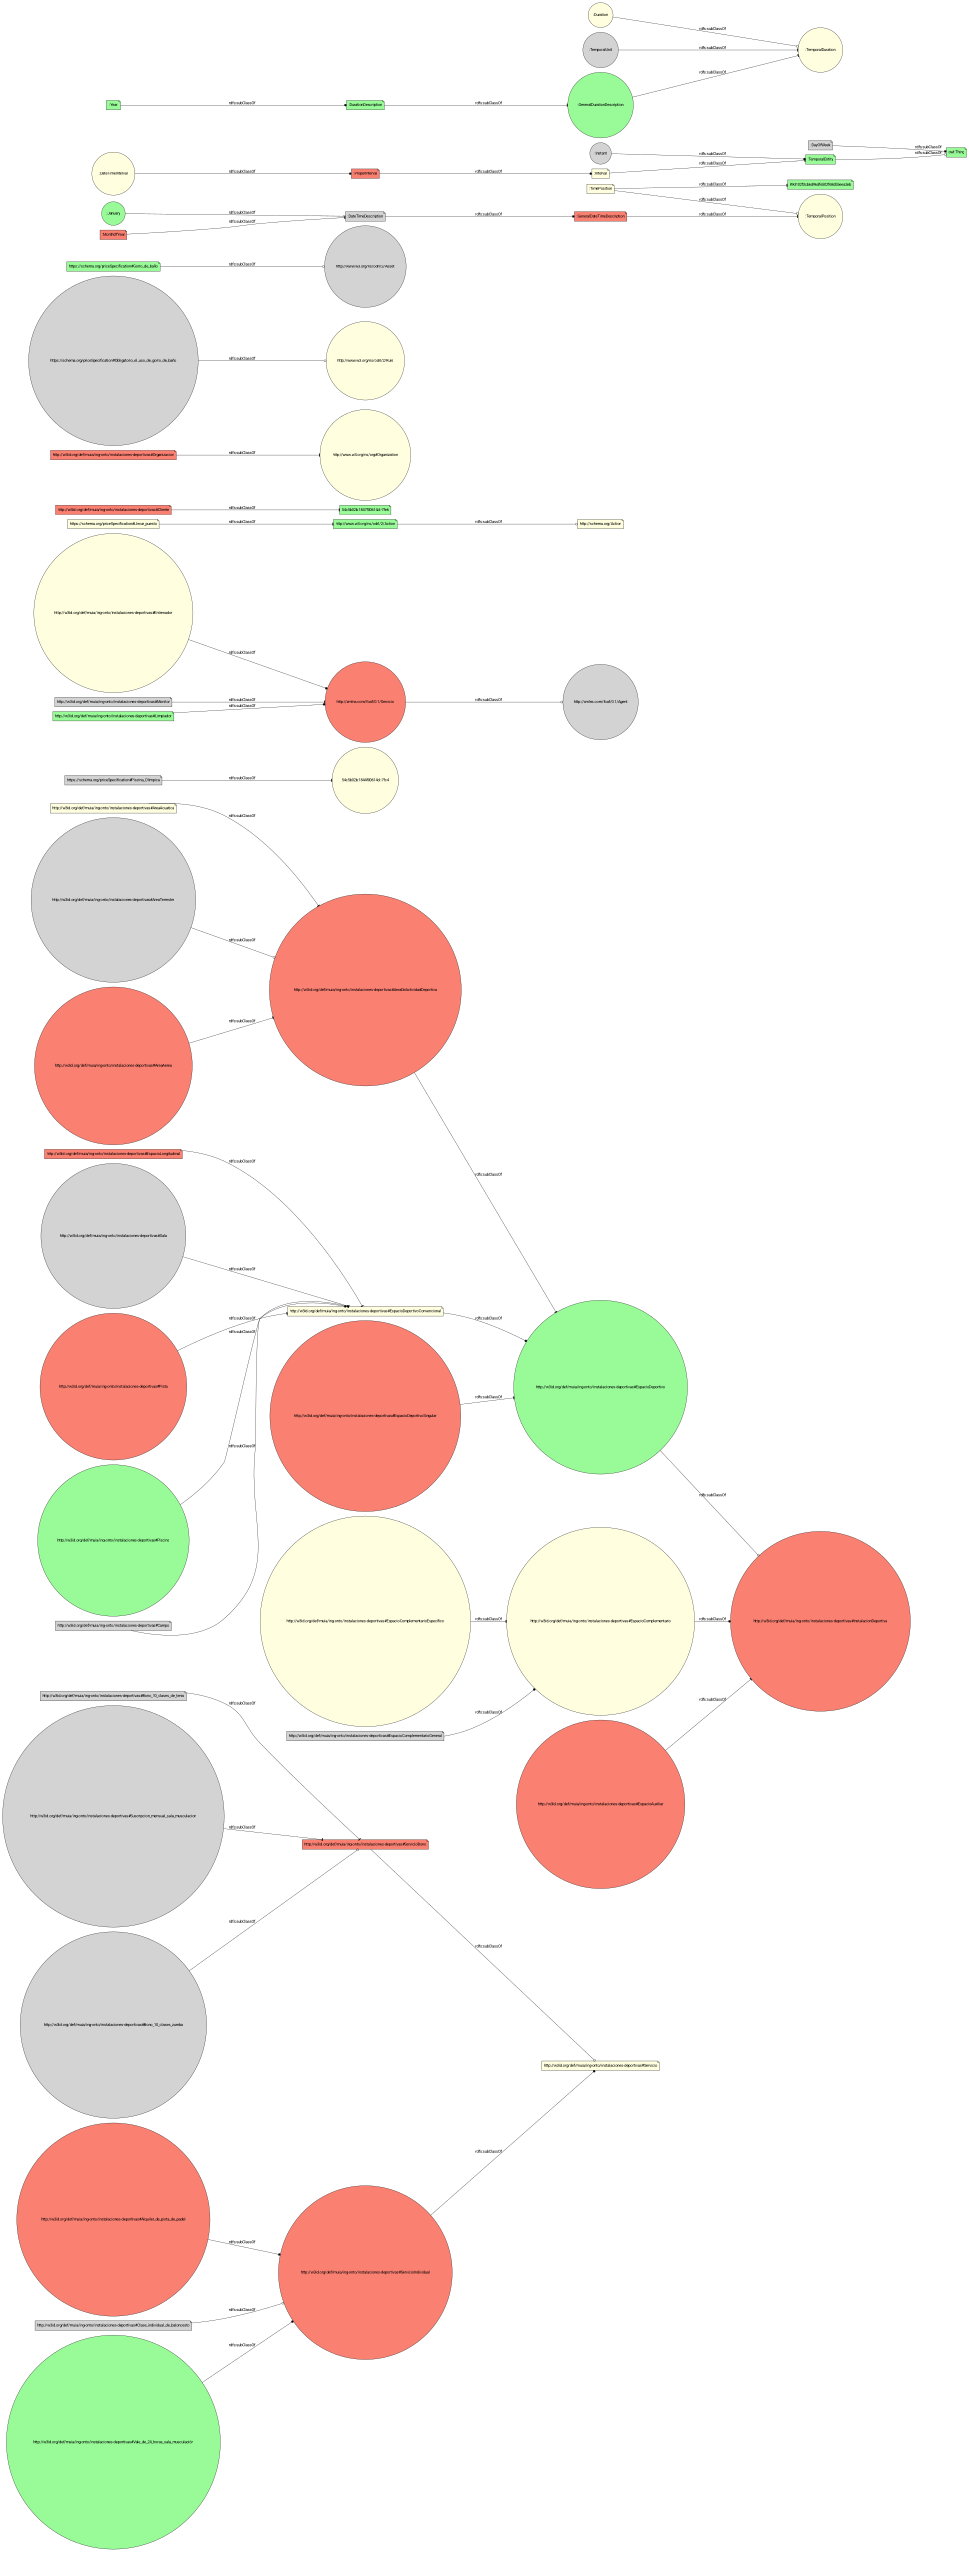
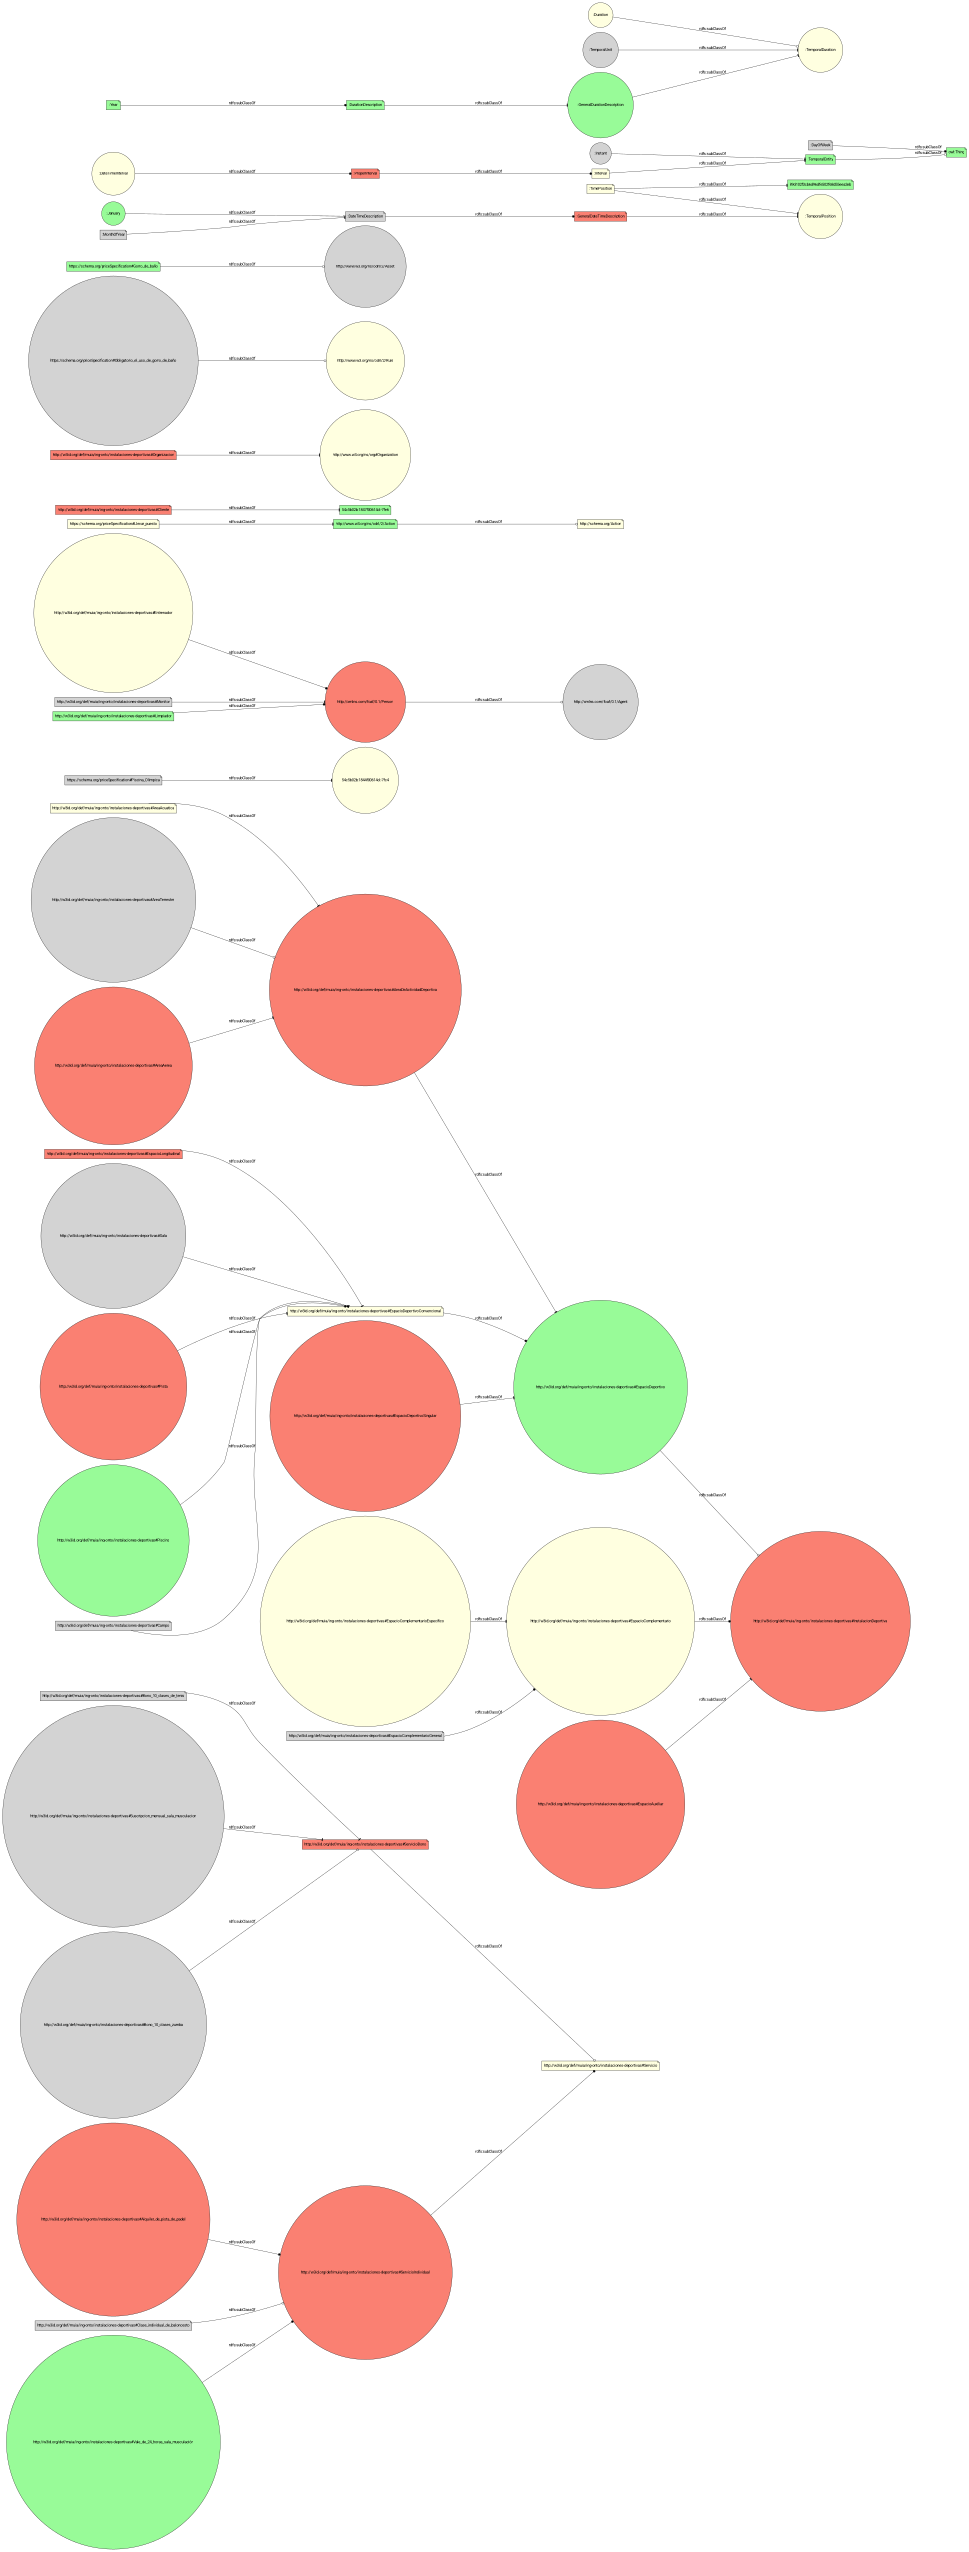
(707, 156) -> (707, 156)
(706, 202) -> (706, 202)
(113, 235) -> (113, 235)
(365, 702) -> (365, 702)
